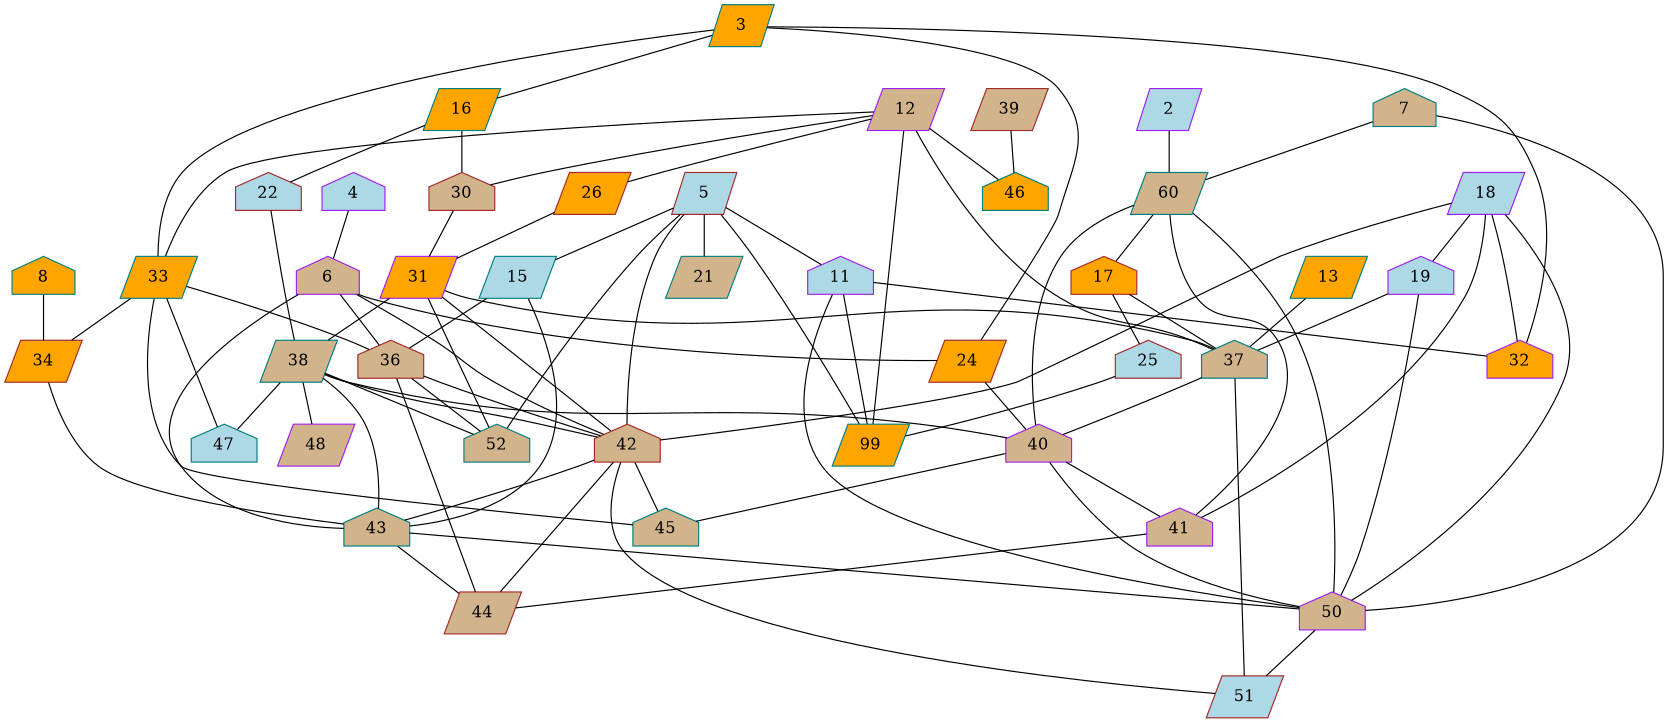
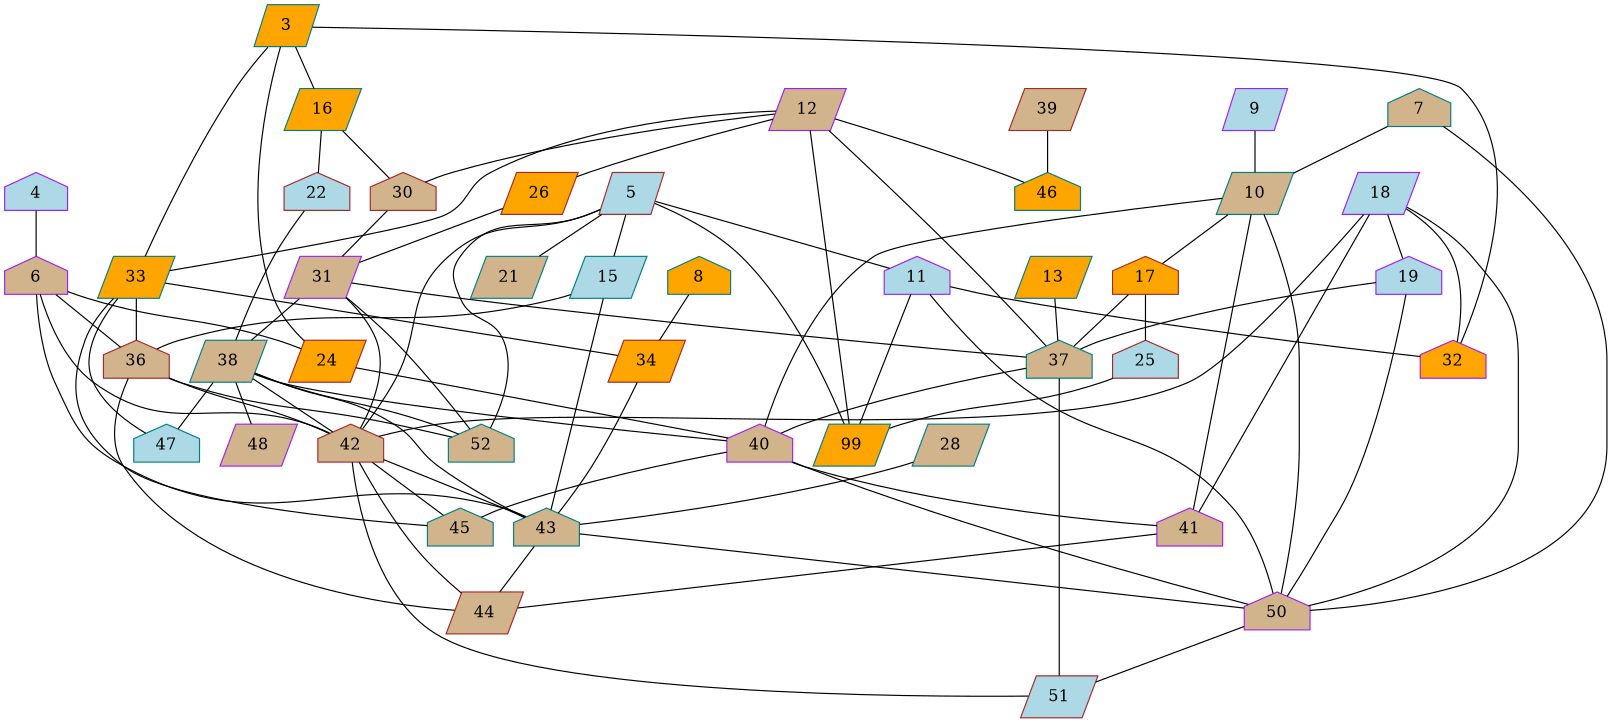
(1169, 110) -> (1255, 110)
(1169, 193) -> (1255, 193)
(419, 277) -> (323, 277)
none -> (951, 445)
